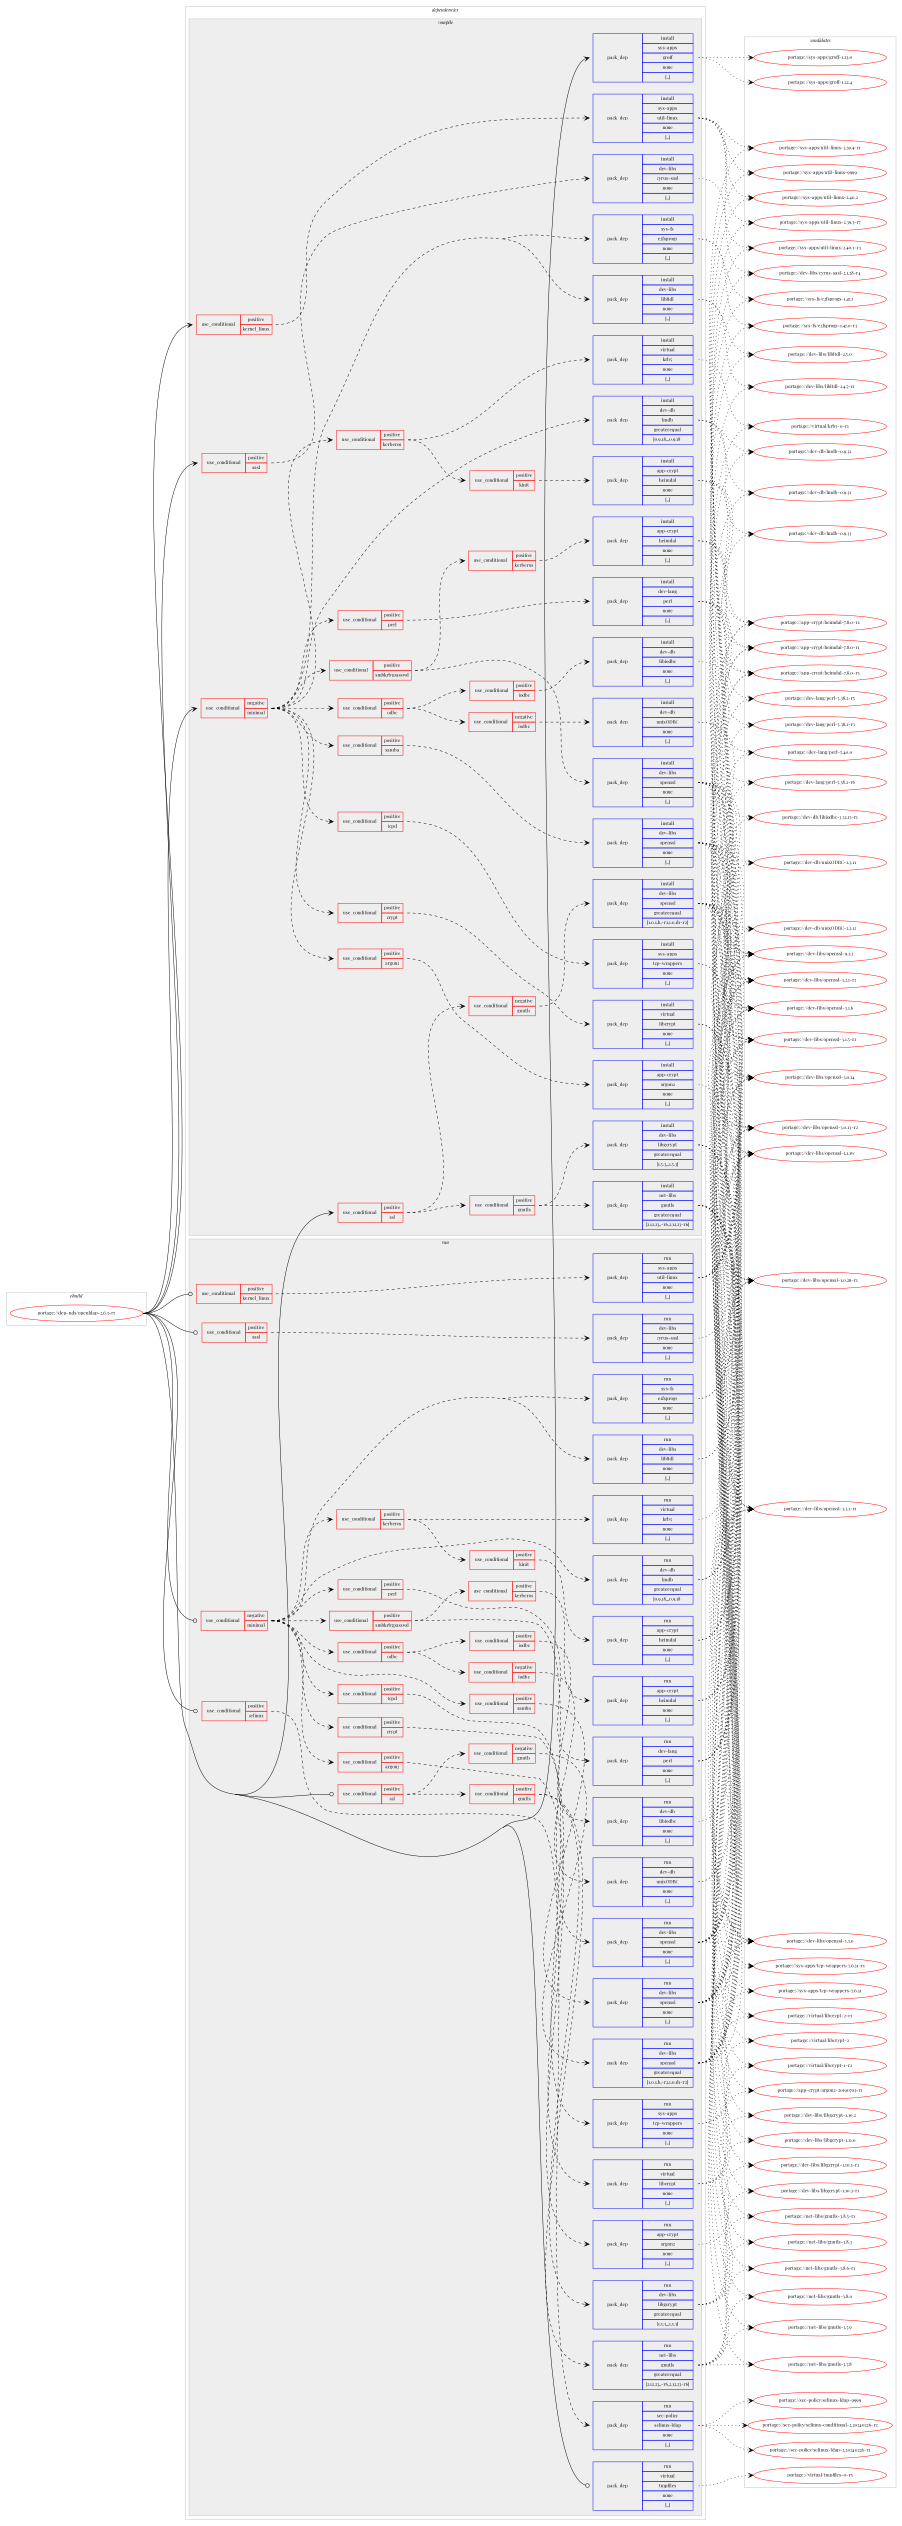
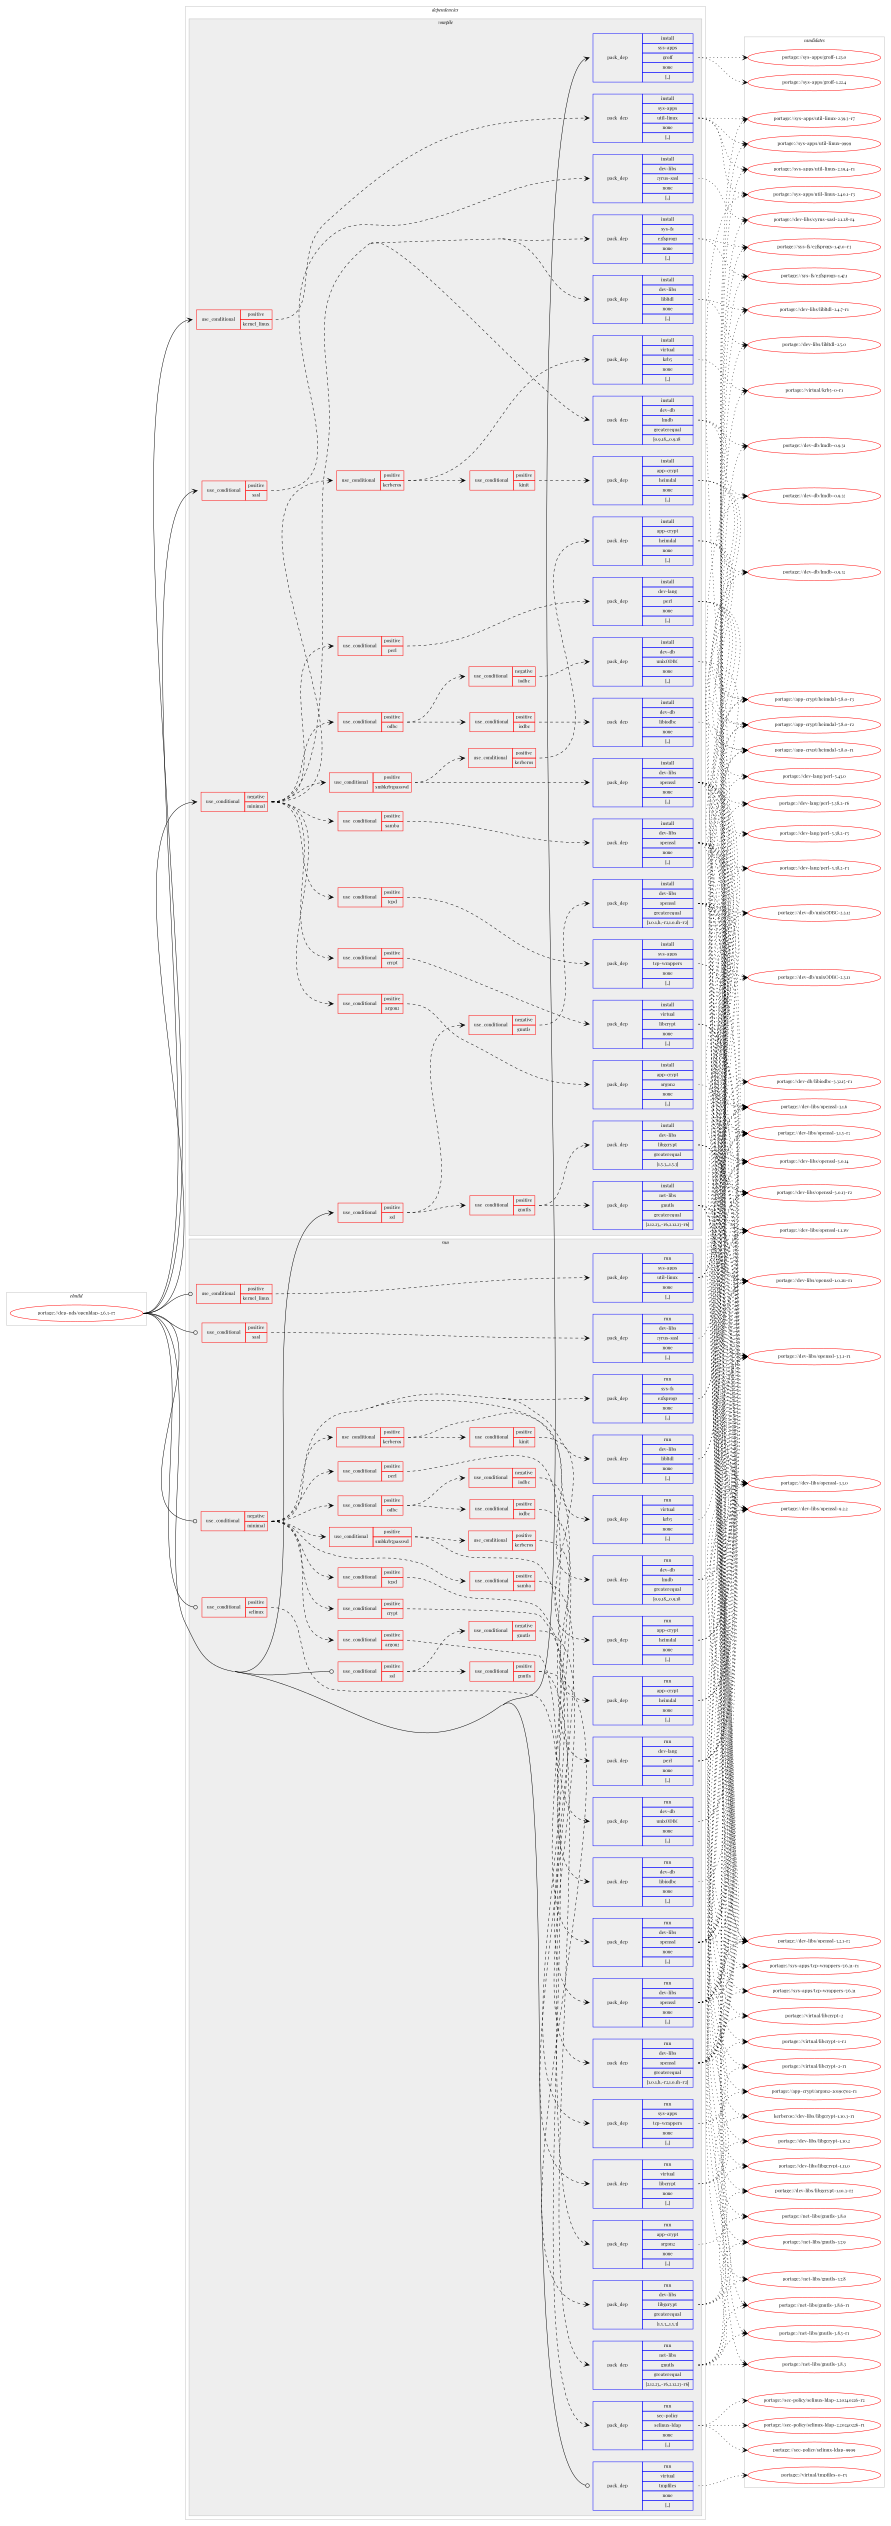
(820, 198) -> none
(820, 753) -> (814, 777)
(820, 2191) -> (814, 2116)
(820, 2425) -> (814, 2401)
